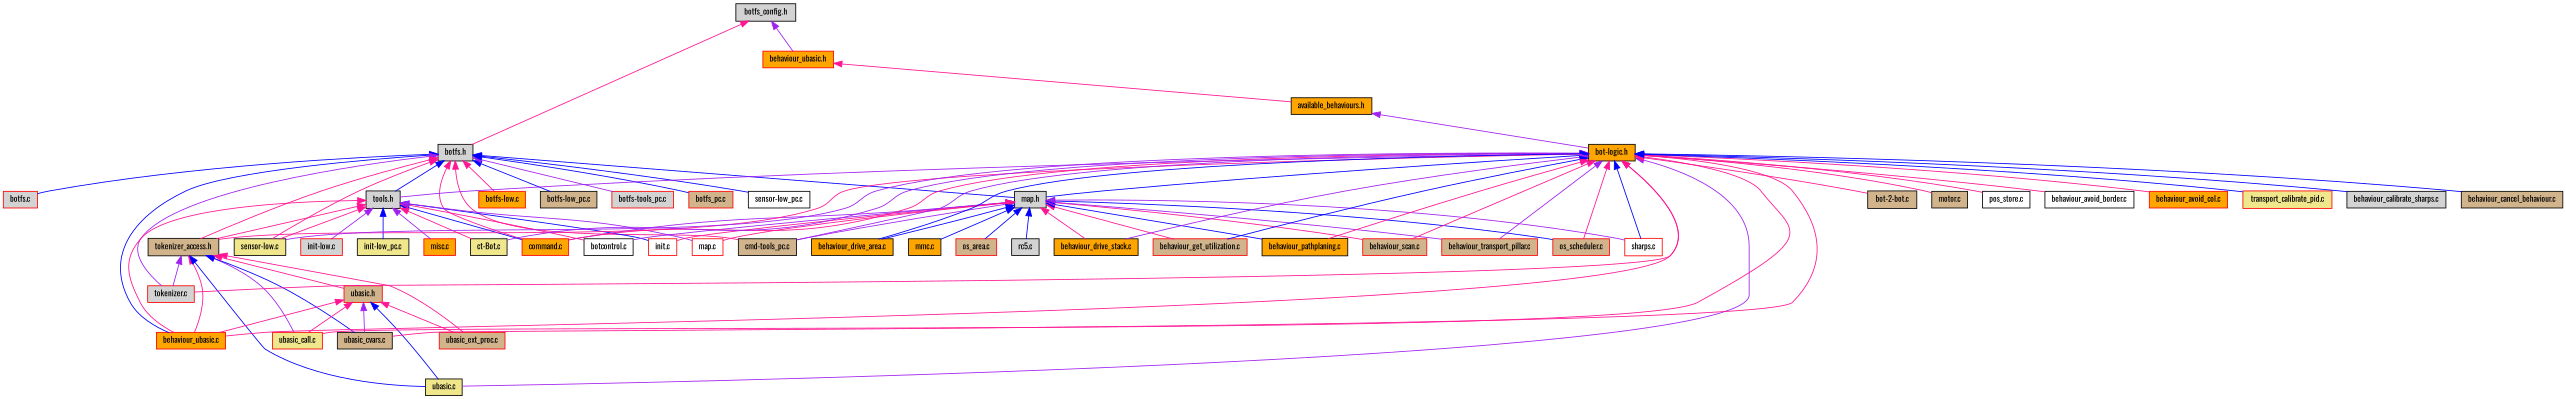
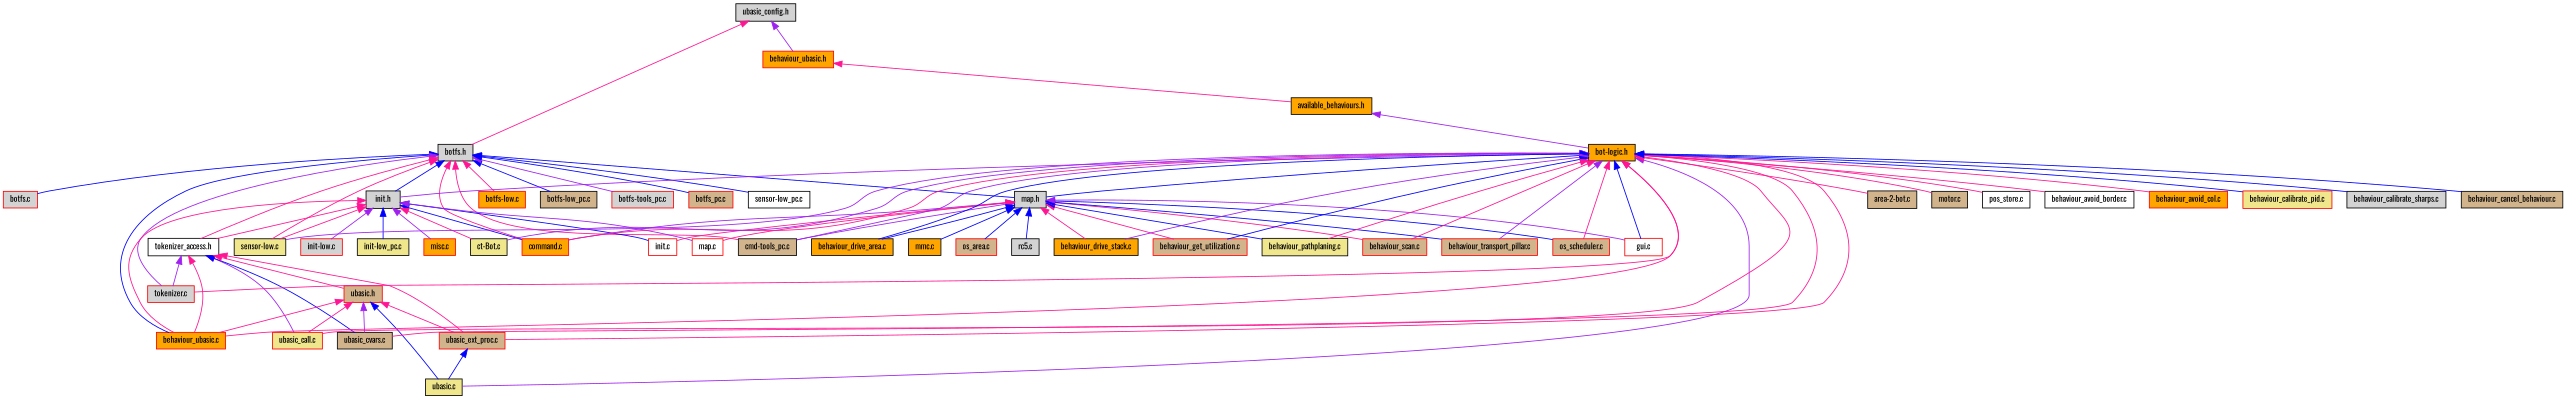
(766, 12) -> (766, 12)
(383, 200) -> (383, 200)
(831, 200) -> (1076, 332)
(1892, 200) -> (1892, 200)
(2287, 200) -> (2287, 200)
(1268, 221) -> (1268, 221)
(183, 247) -> (183, 247)
(609, 247) -> none
(1305, 247) -> (1305, 247)
(1644, 247) -> (1644, 247)
(290, 361) -> (456, 368)
